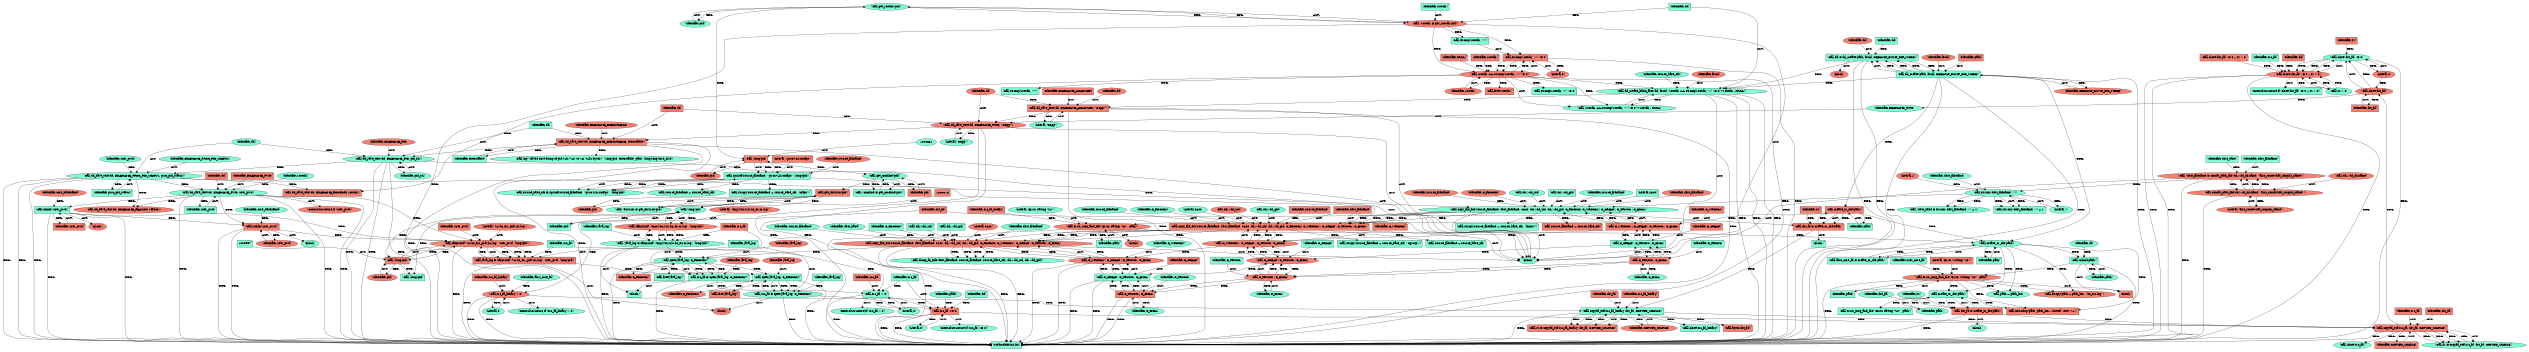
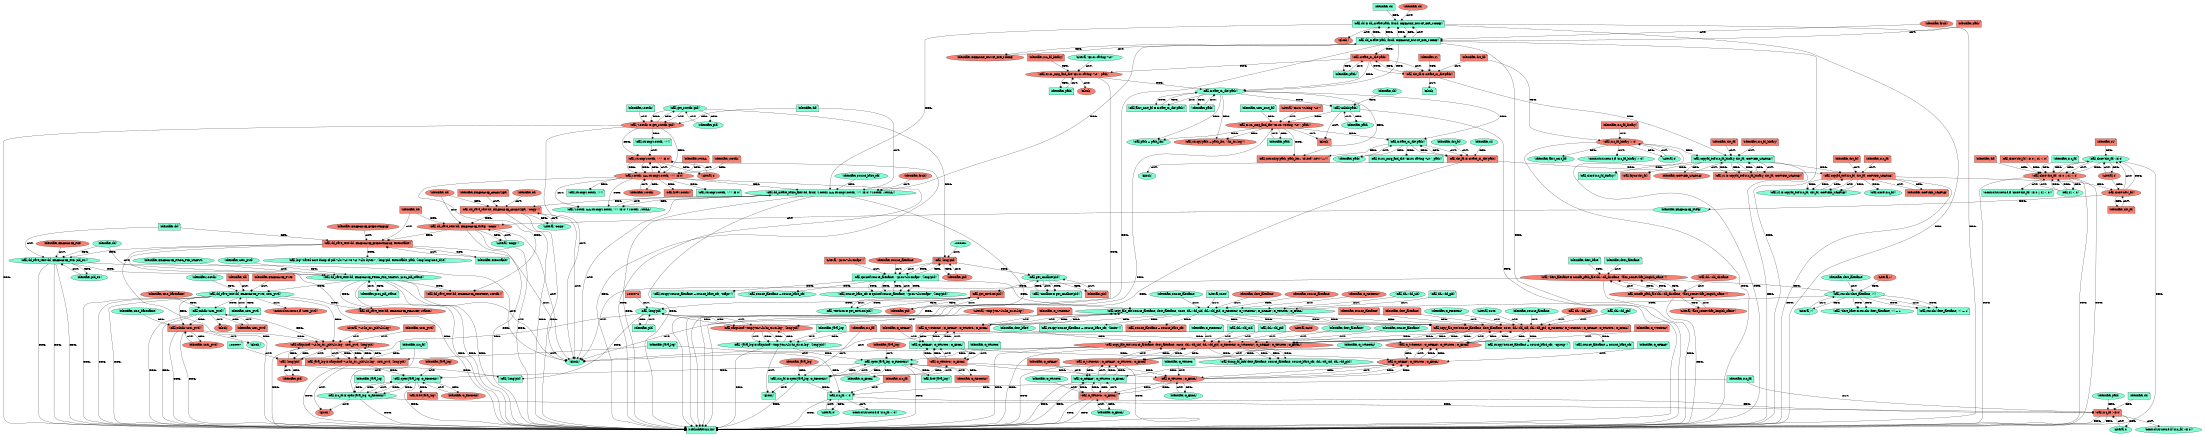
(2374, 91) -> (2121, 193)
(522, 286) -> (1586, 150)
(1666, 318) -> none
